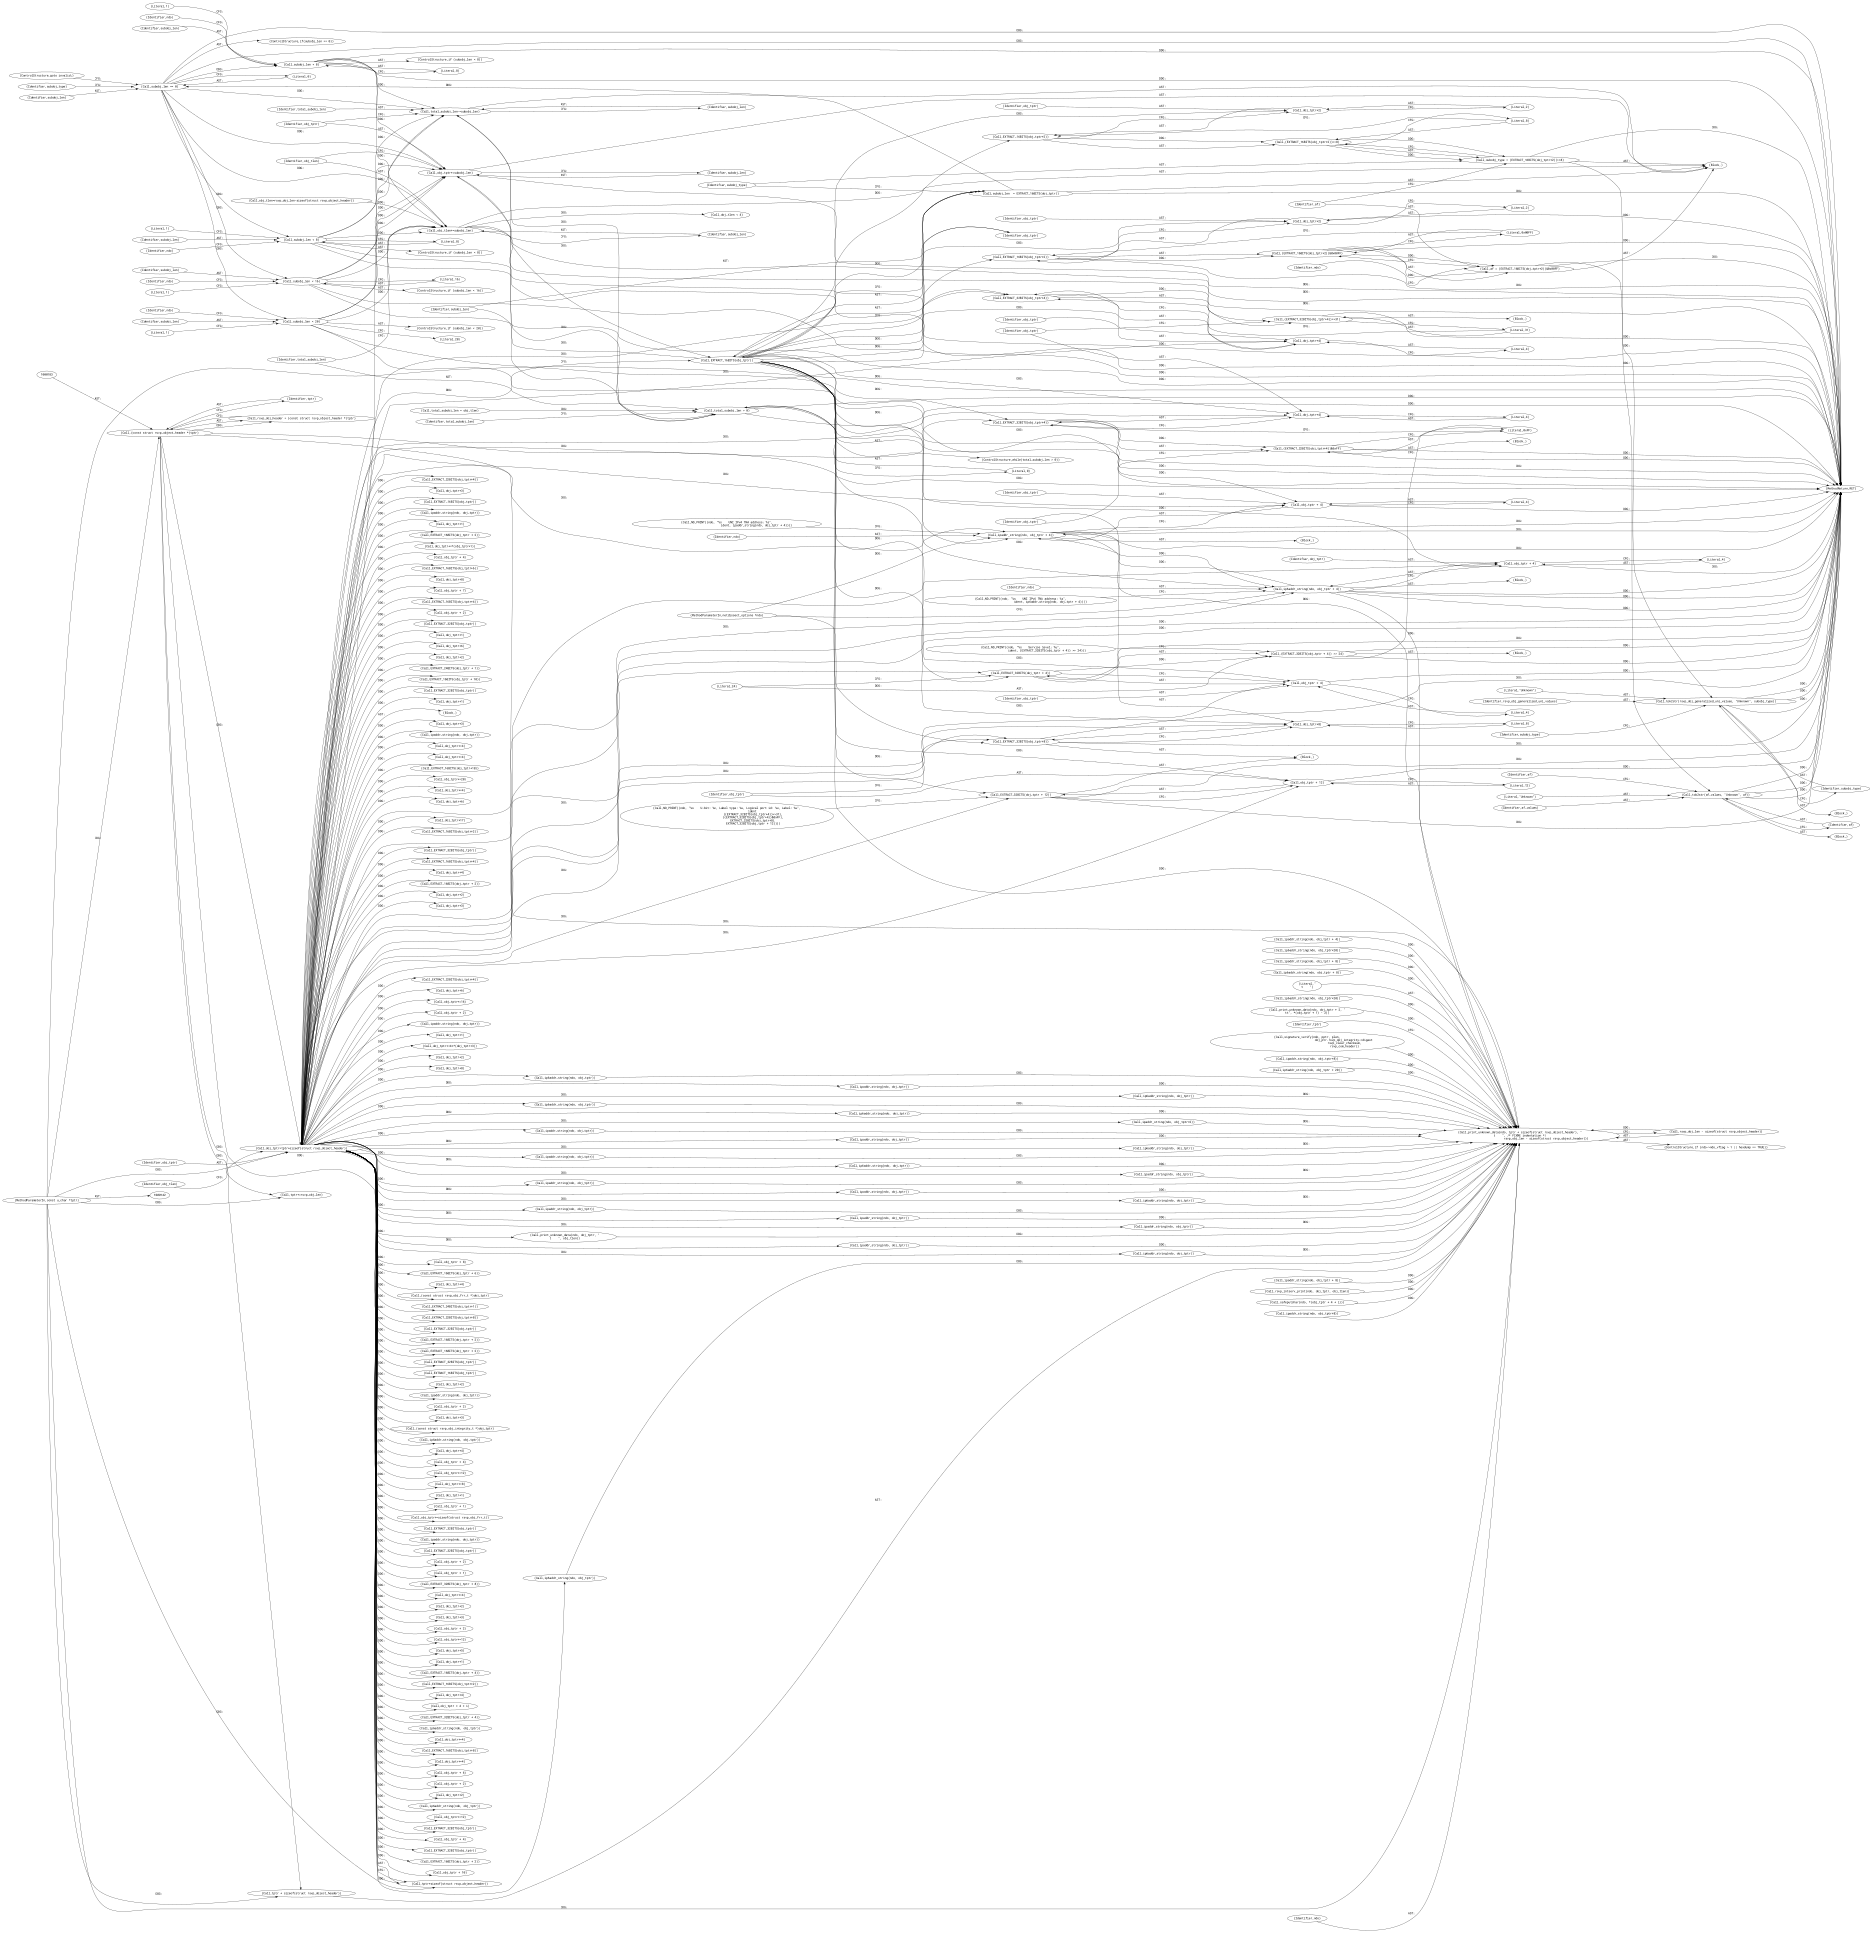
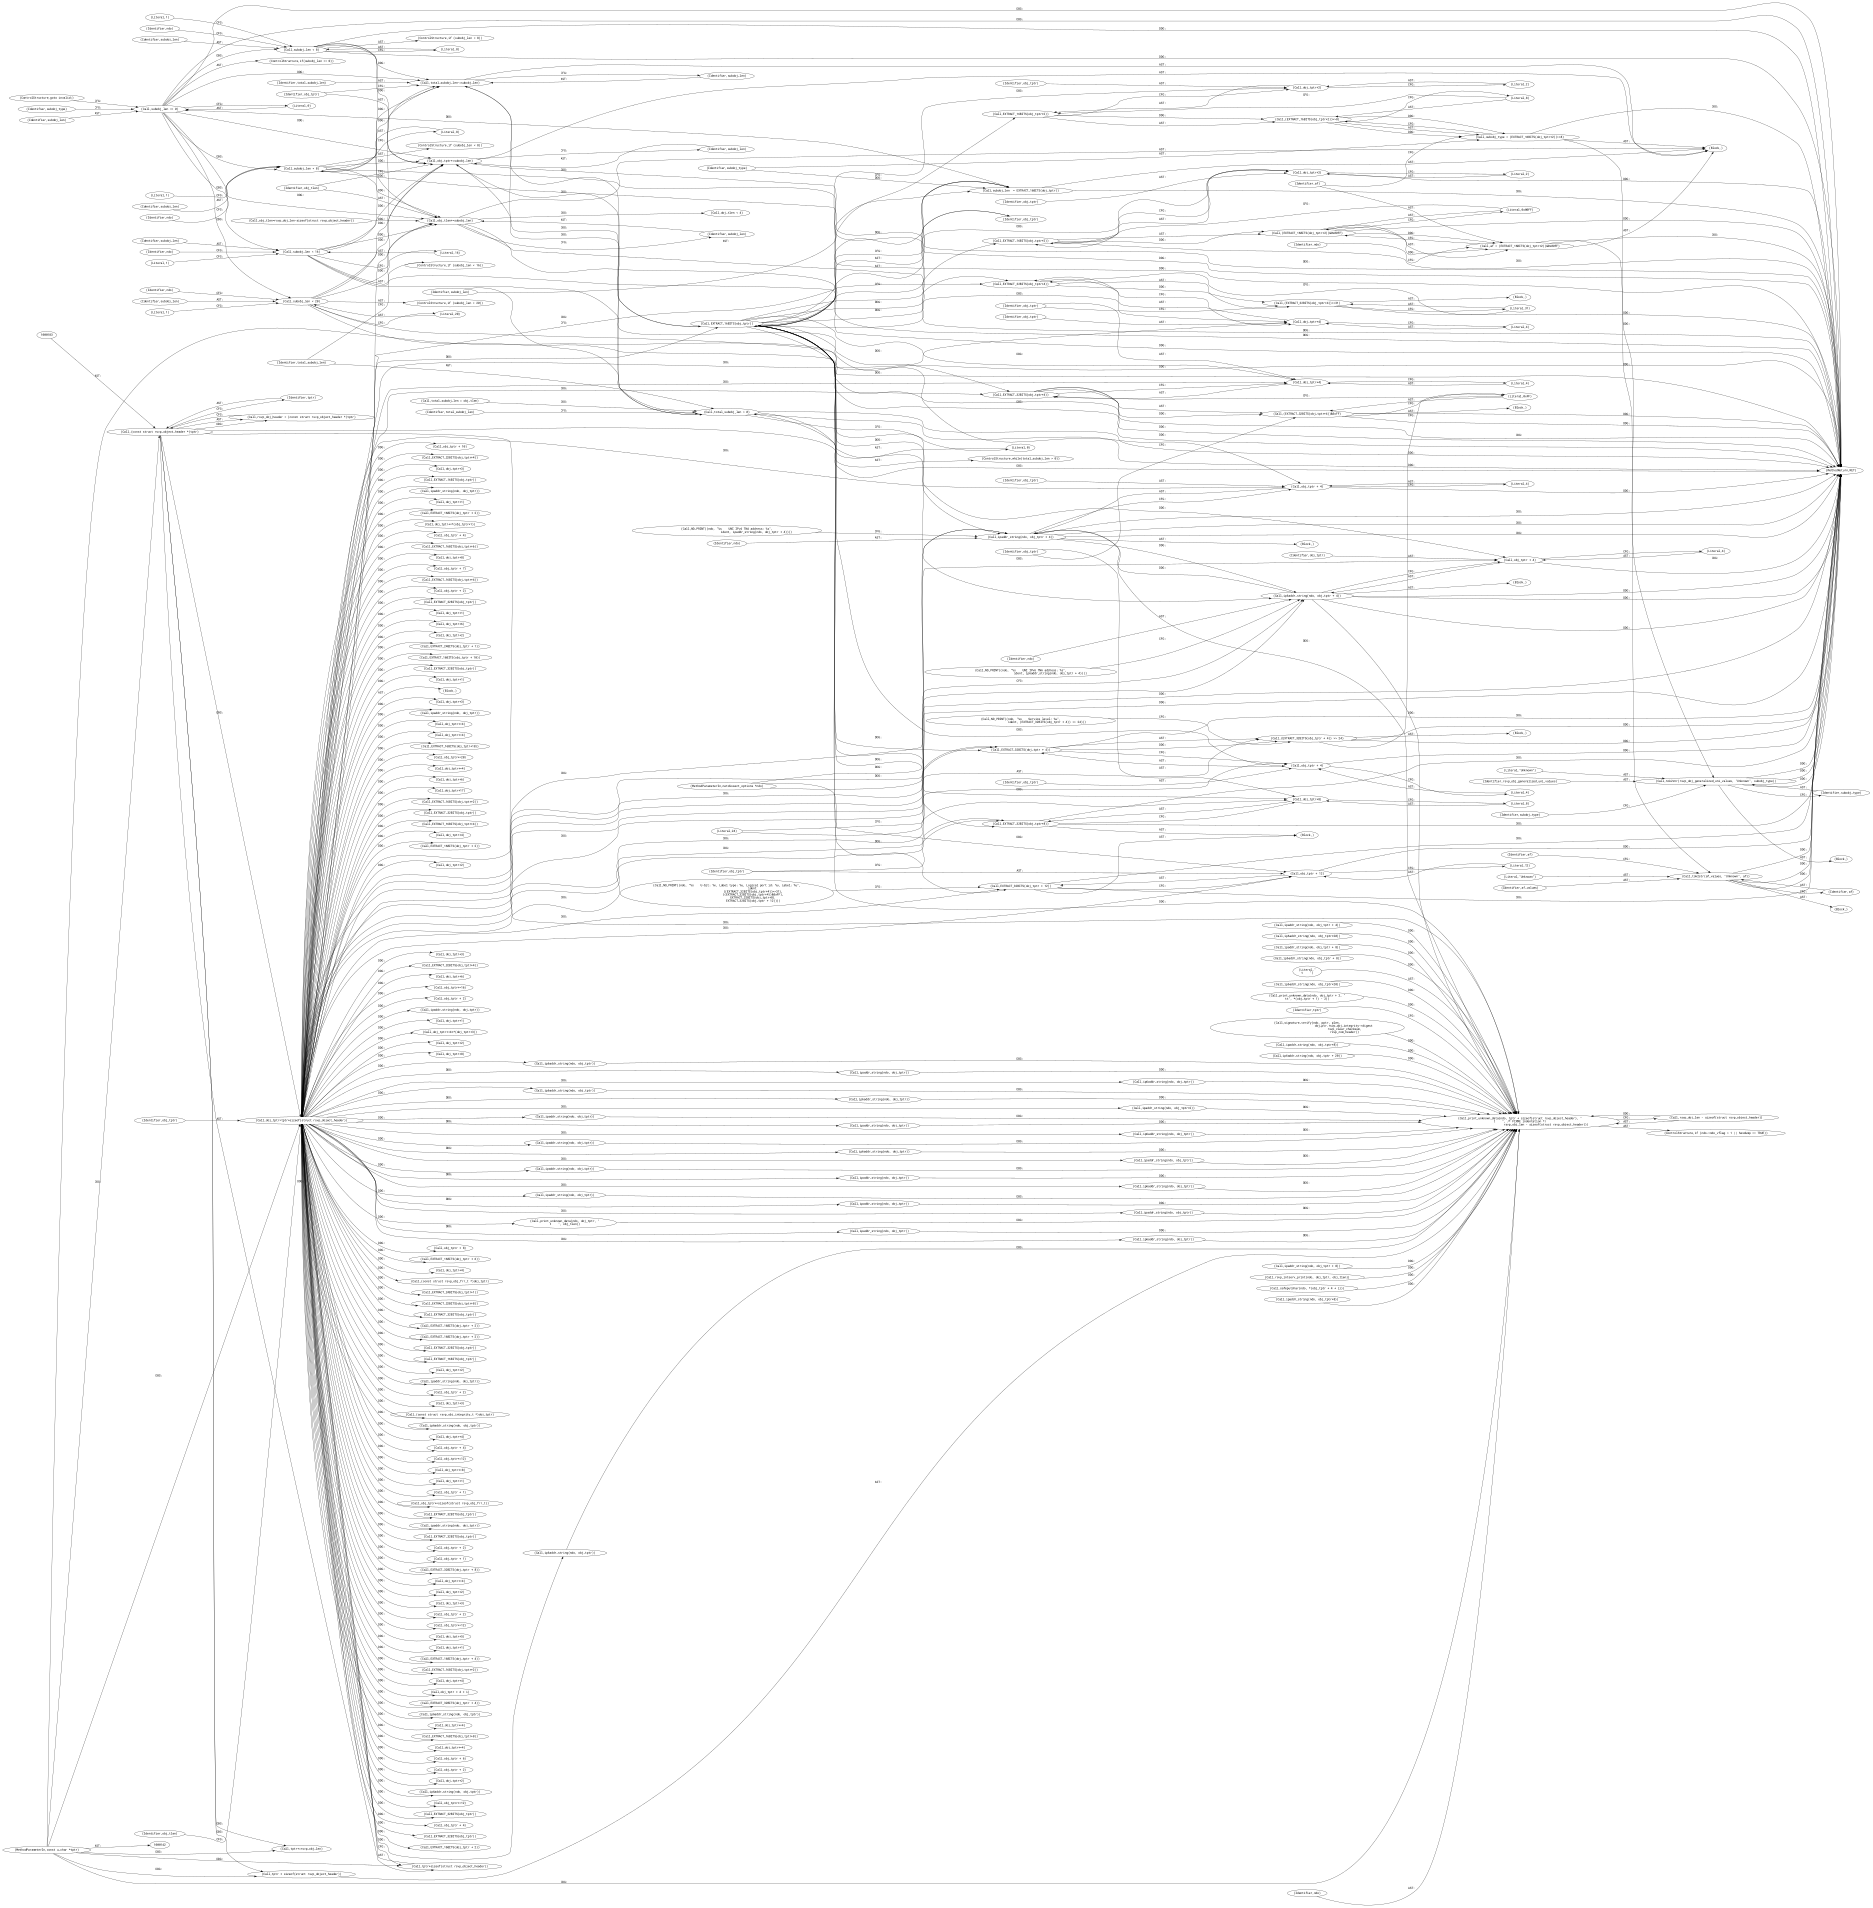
none -> (378, 317)
